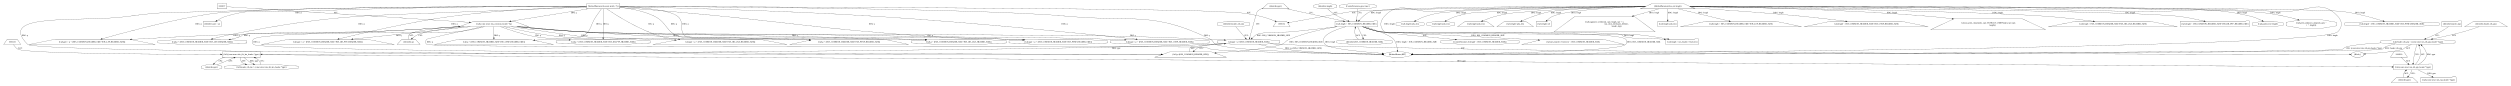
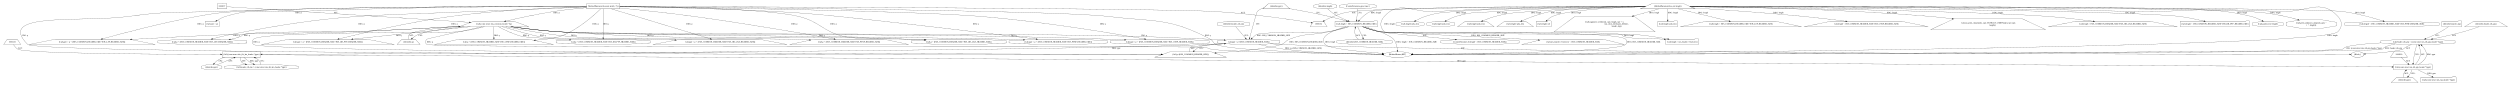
(212, 24) -> (212, 24)
